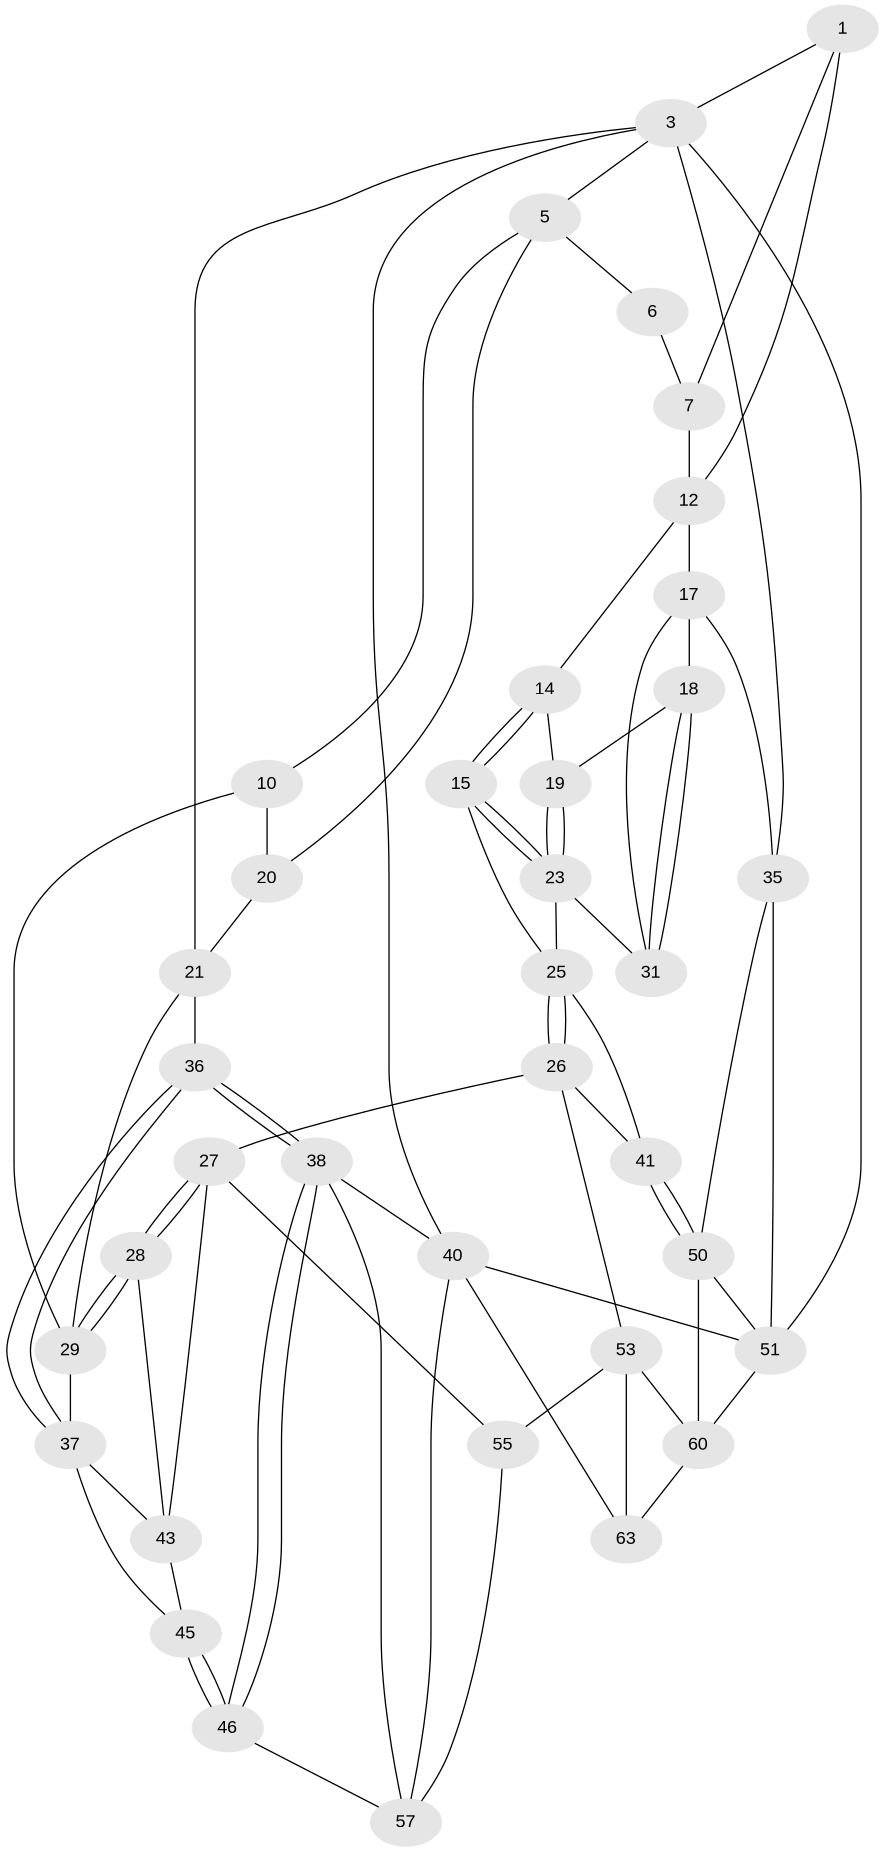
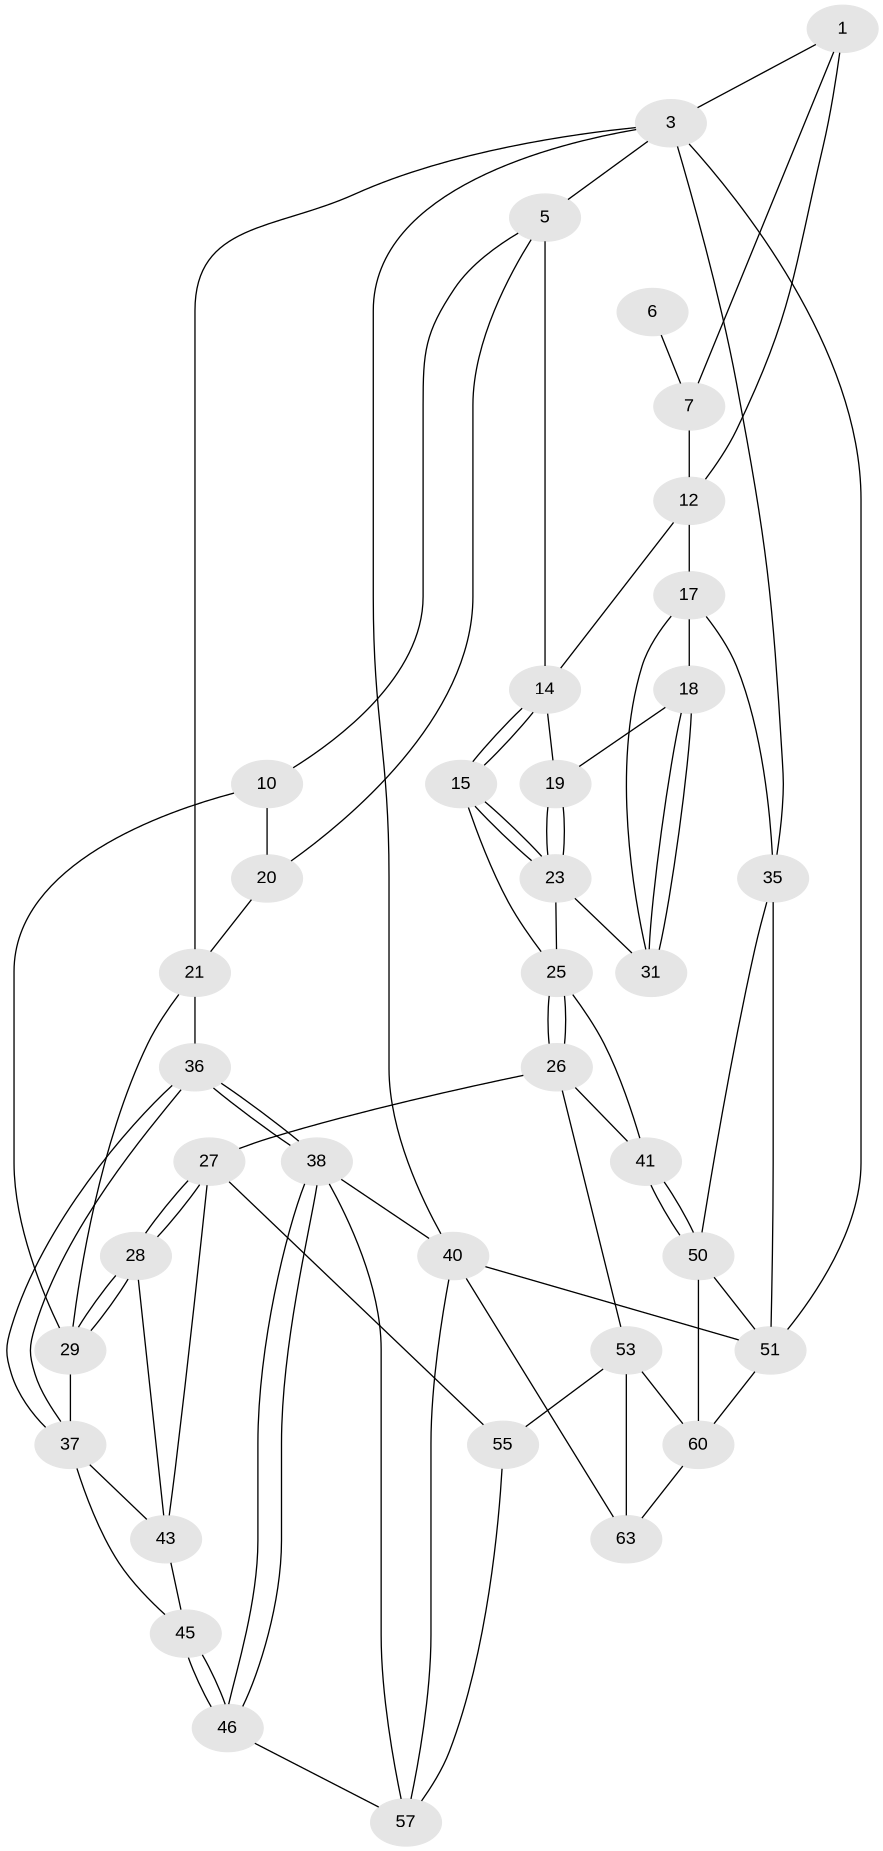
(599, 265) -> (545, 454)
